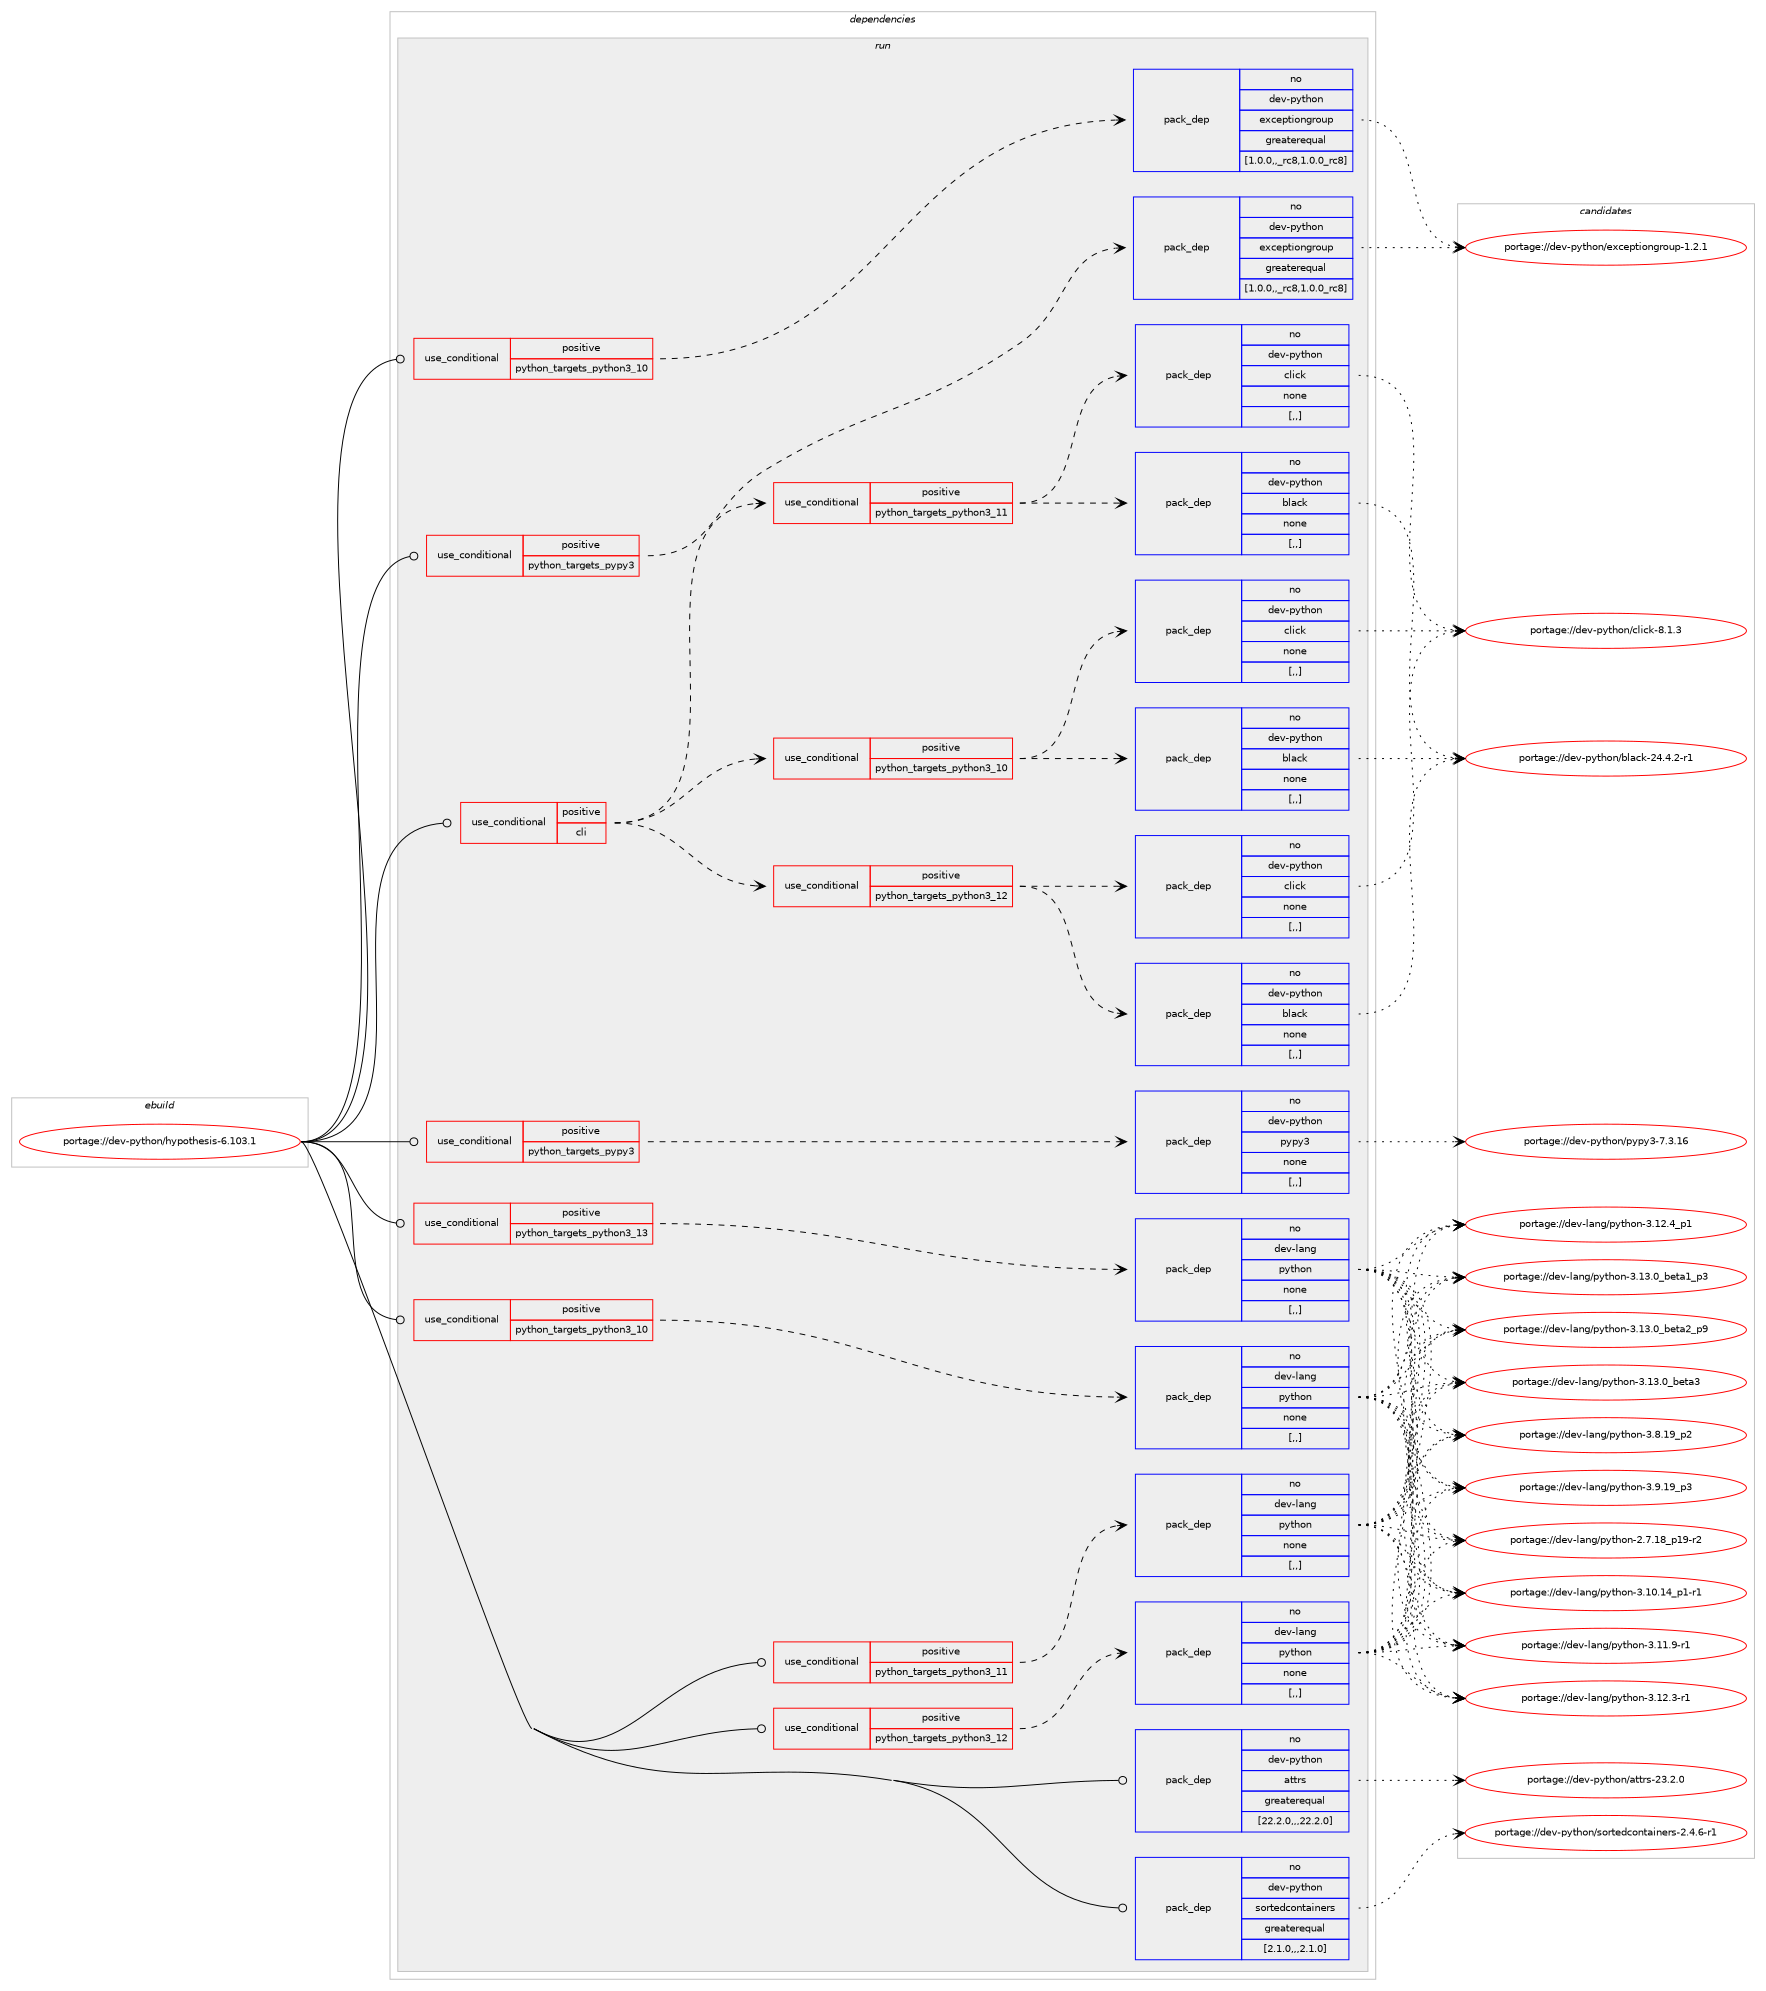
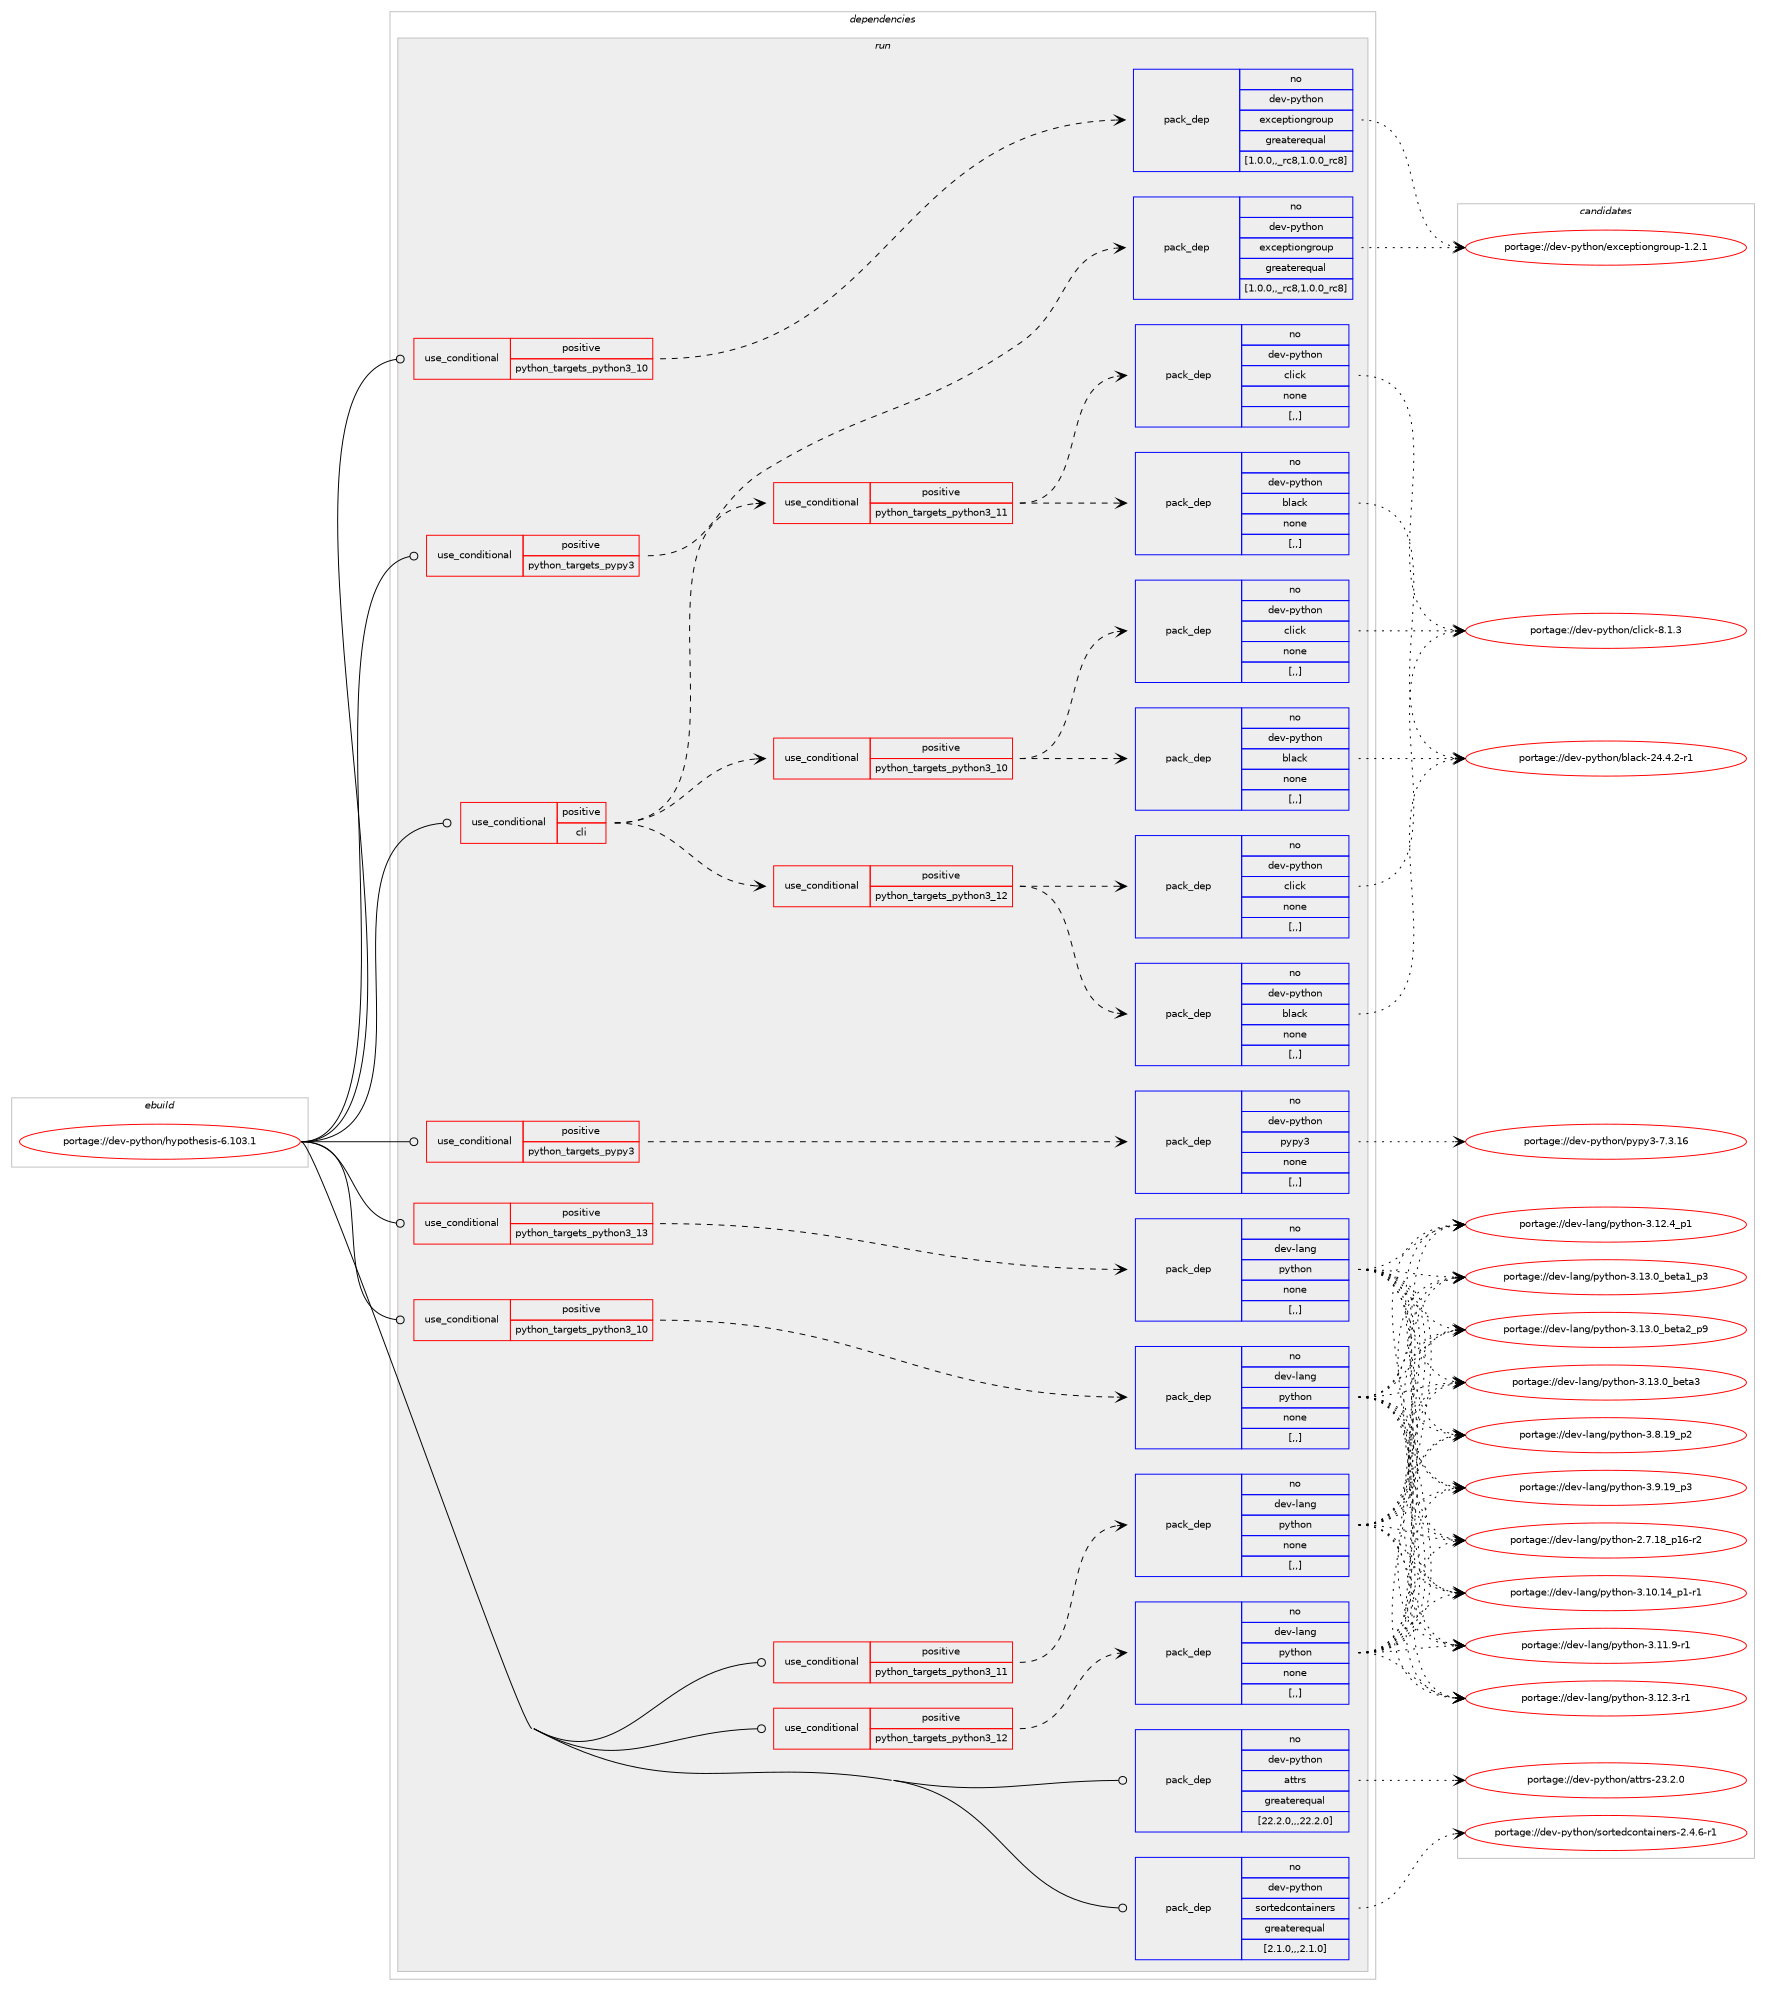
(1606, 1541) -> (1606, 1541)
